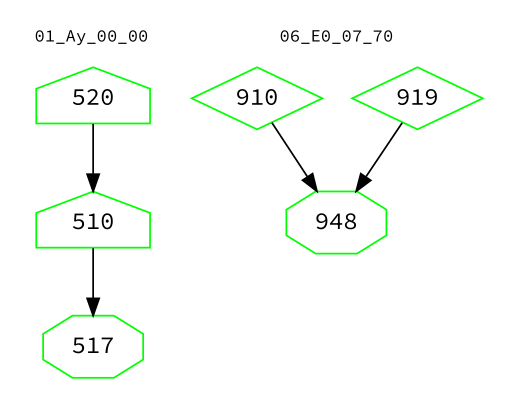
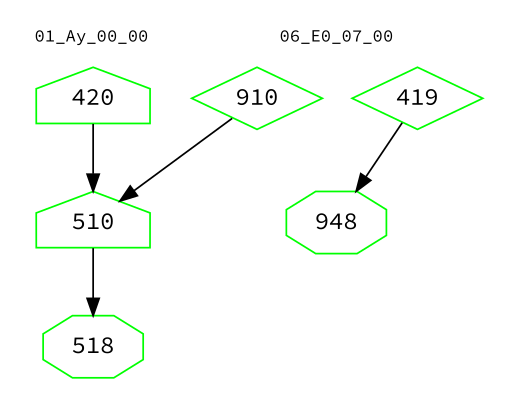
(337, 37) -> (337, 37)
(93, 98) -> (93, 98)
(417, 98) -> (417, 98)
(290, 150) -> (190, 149)
(93, 347) -> (93, 347)
